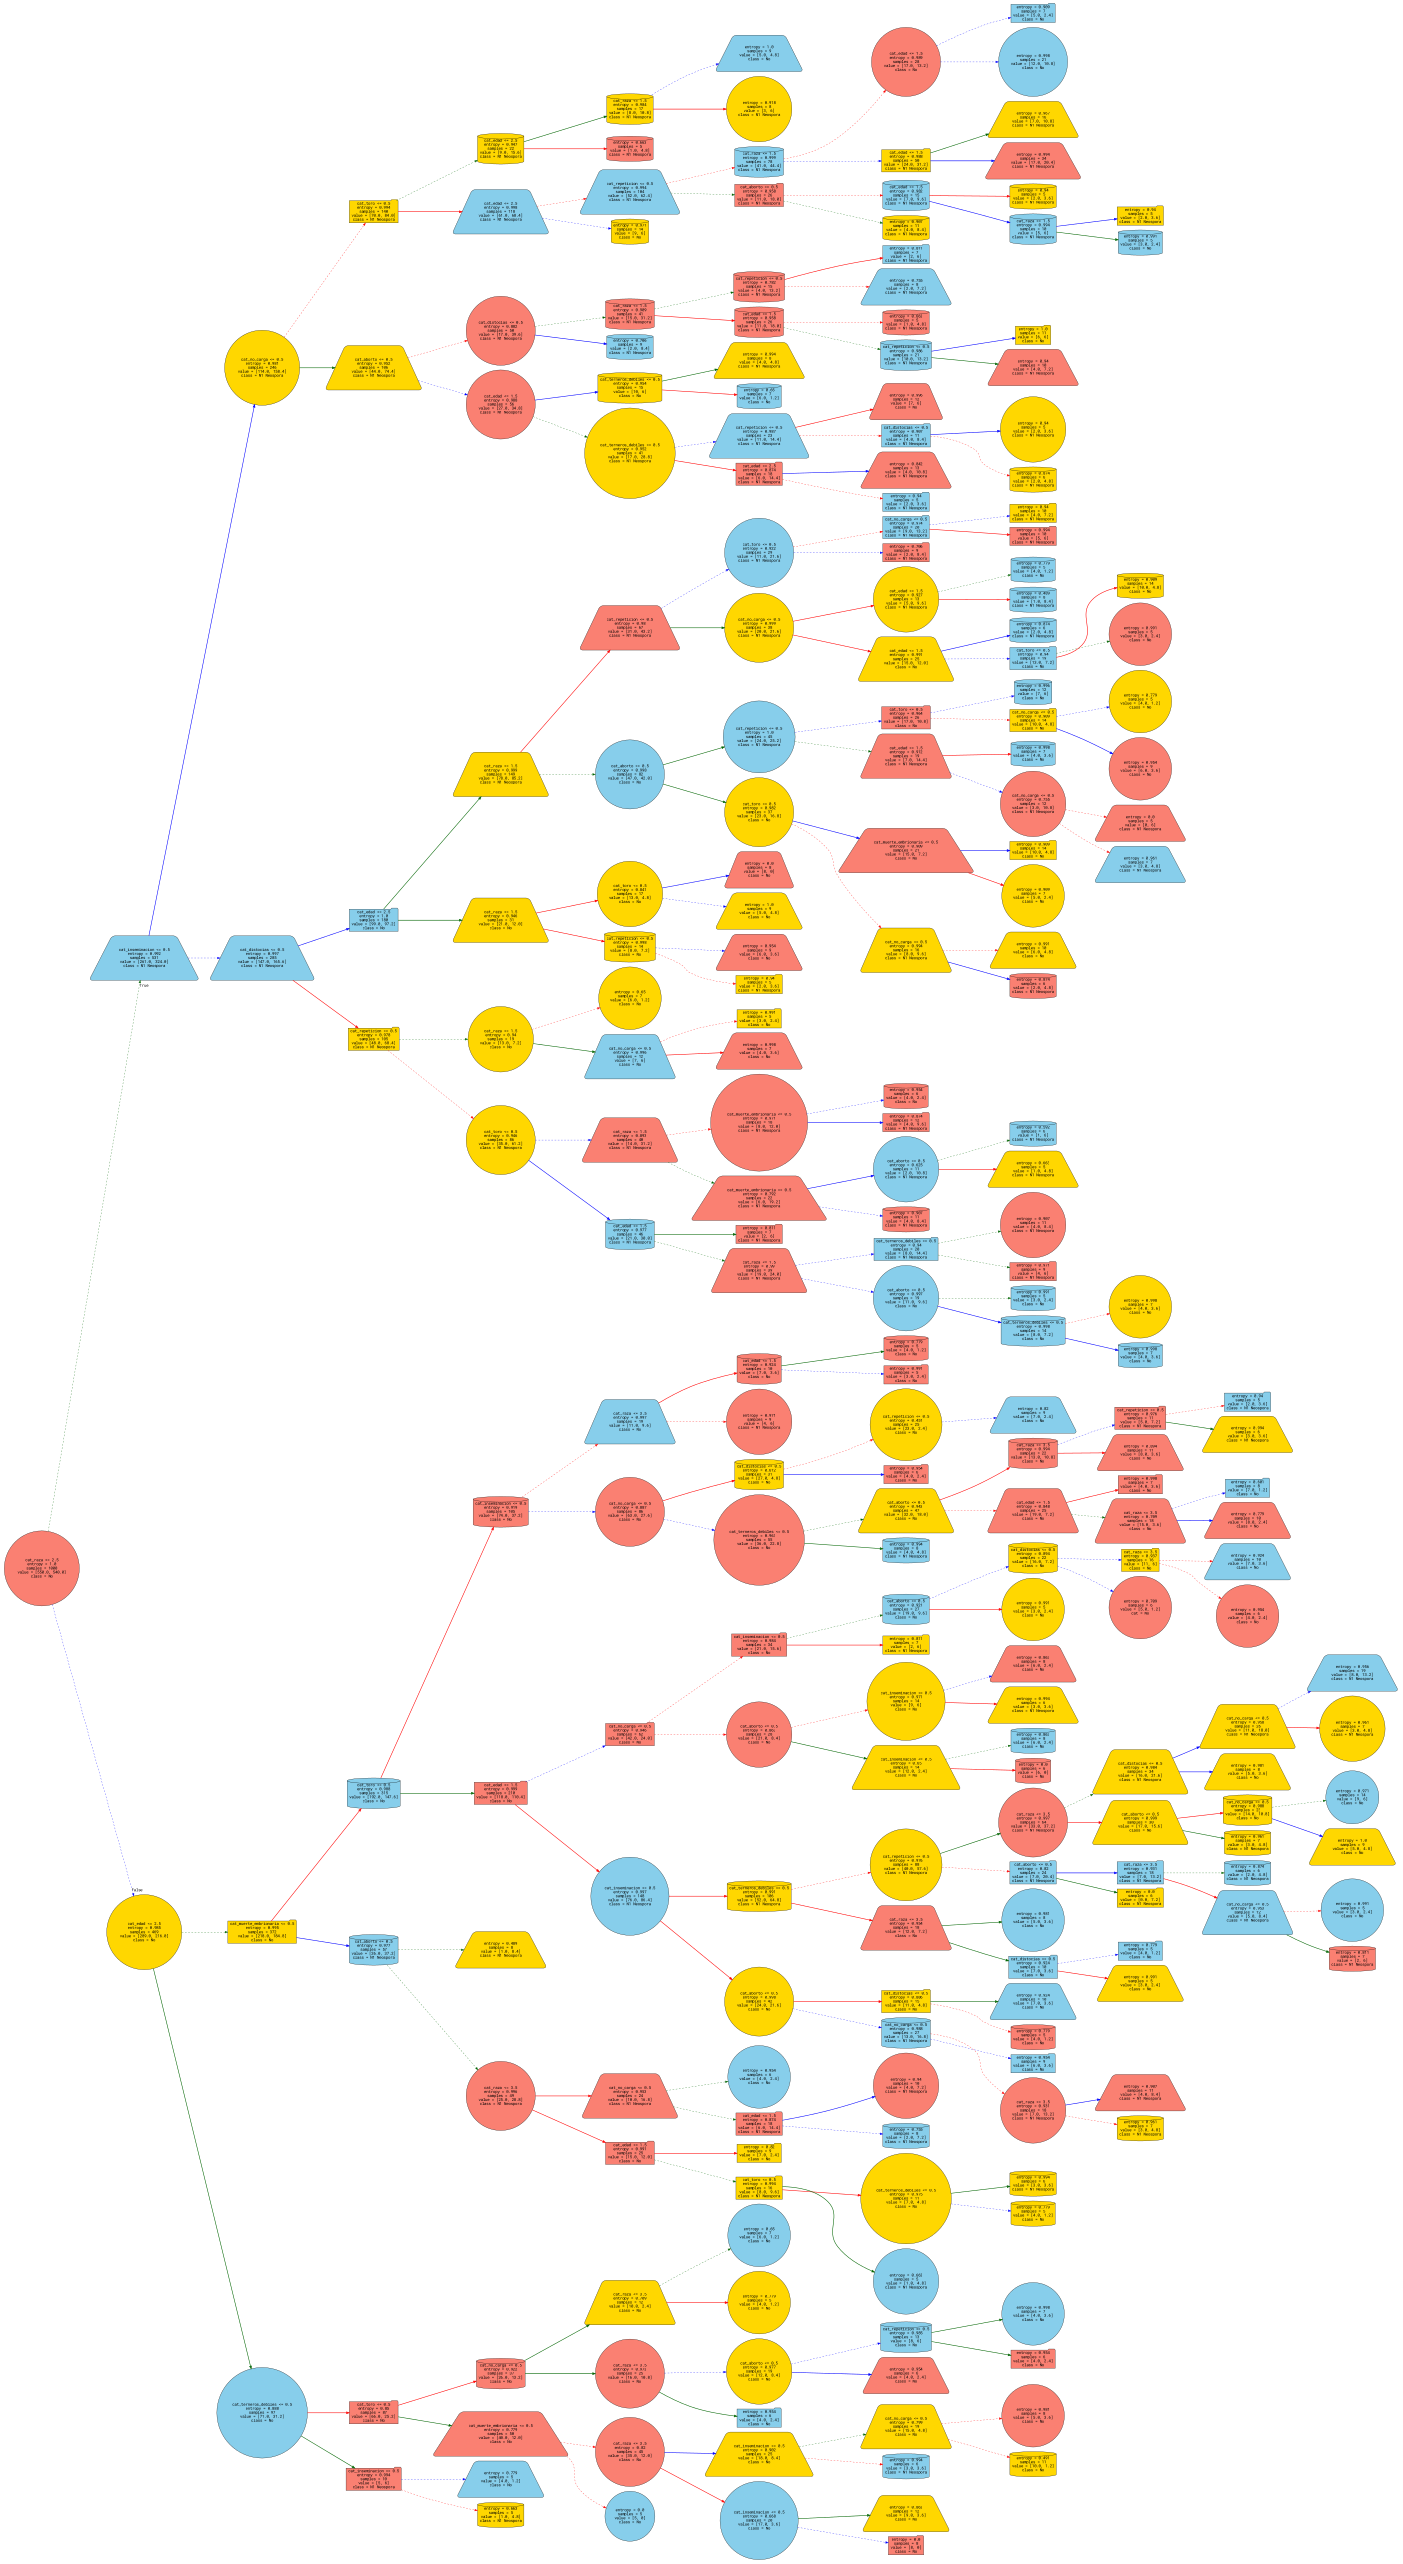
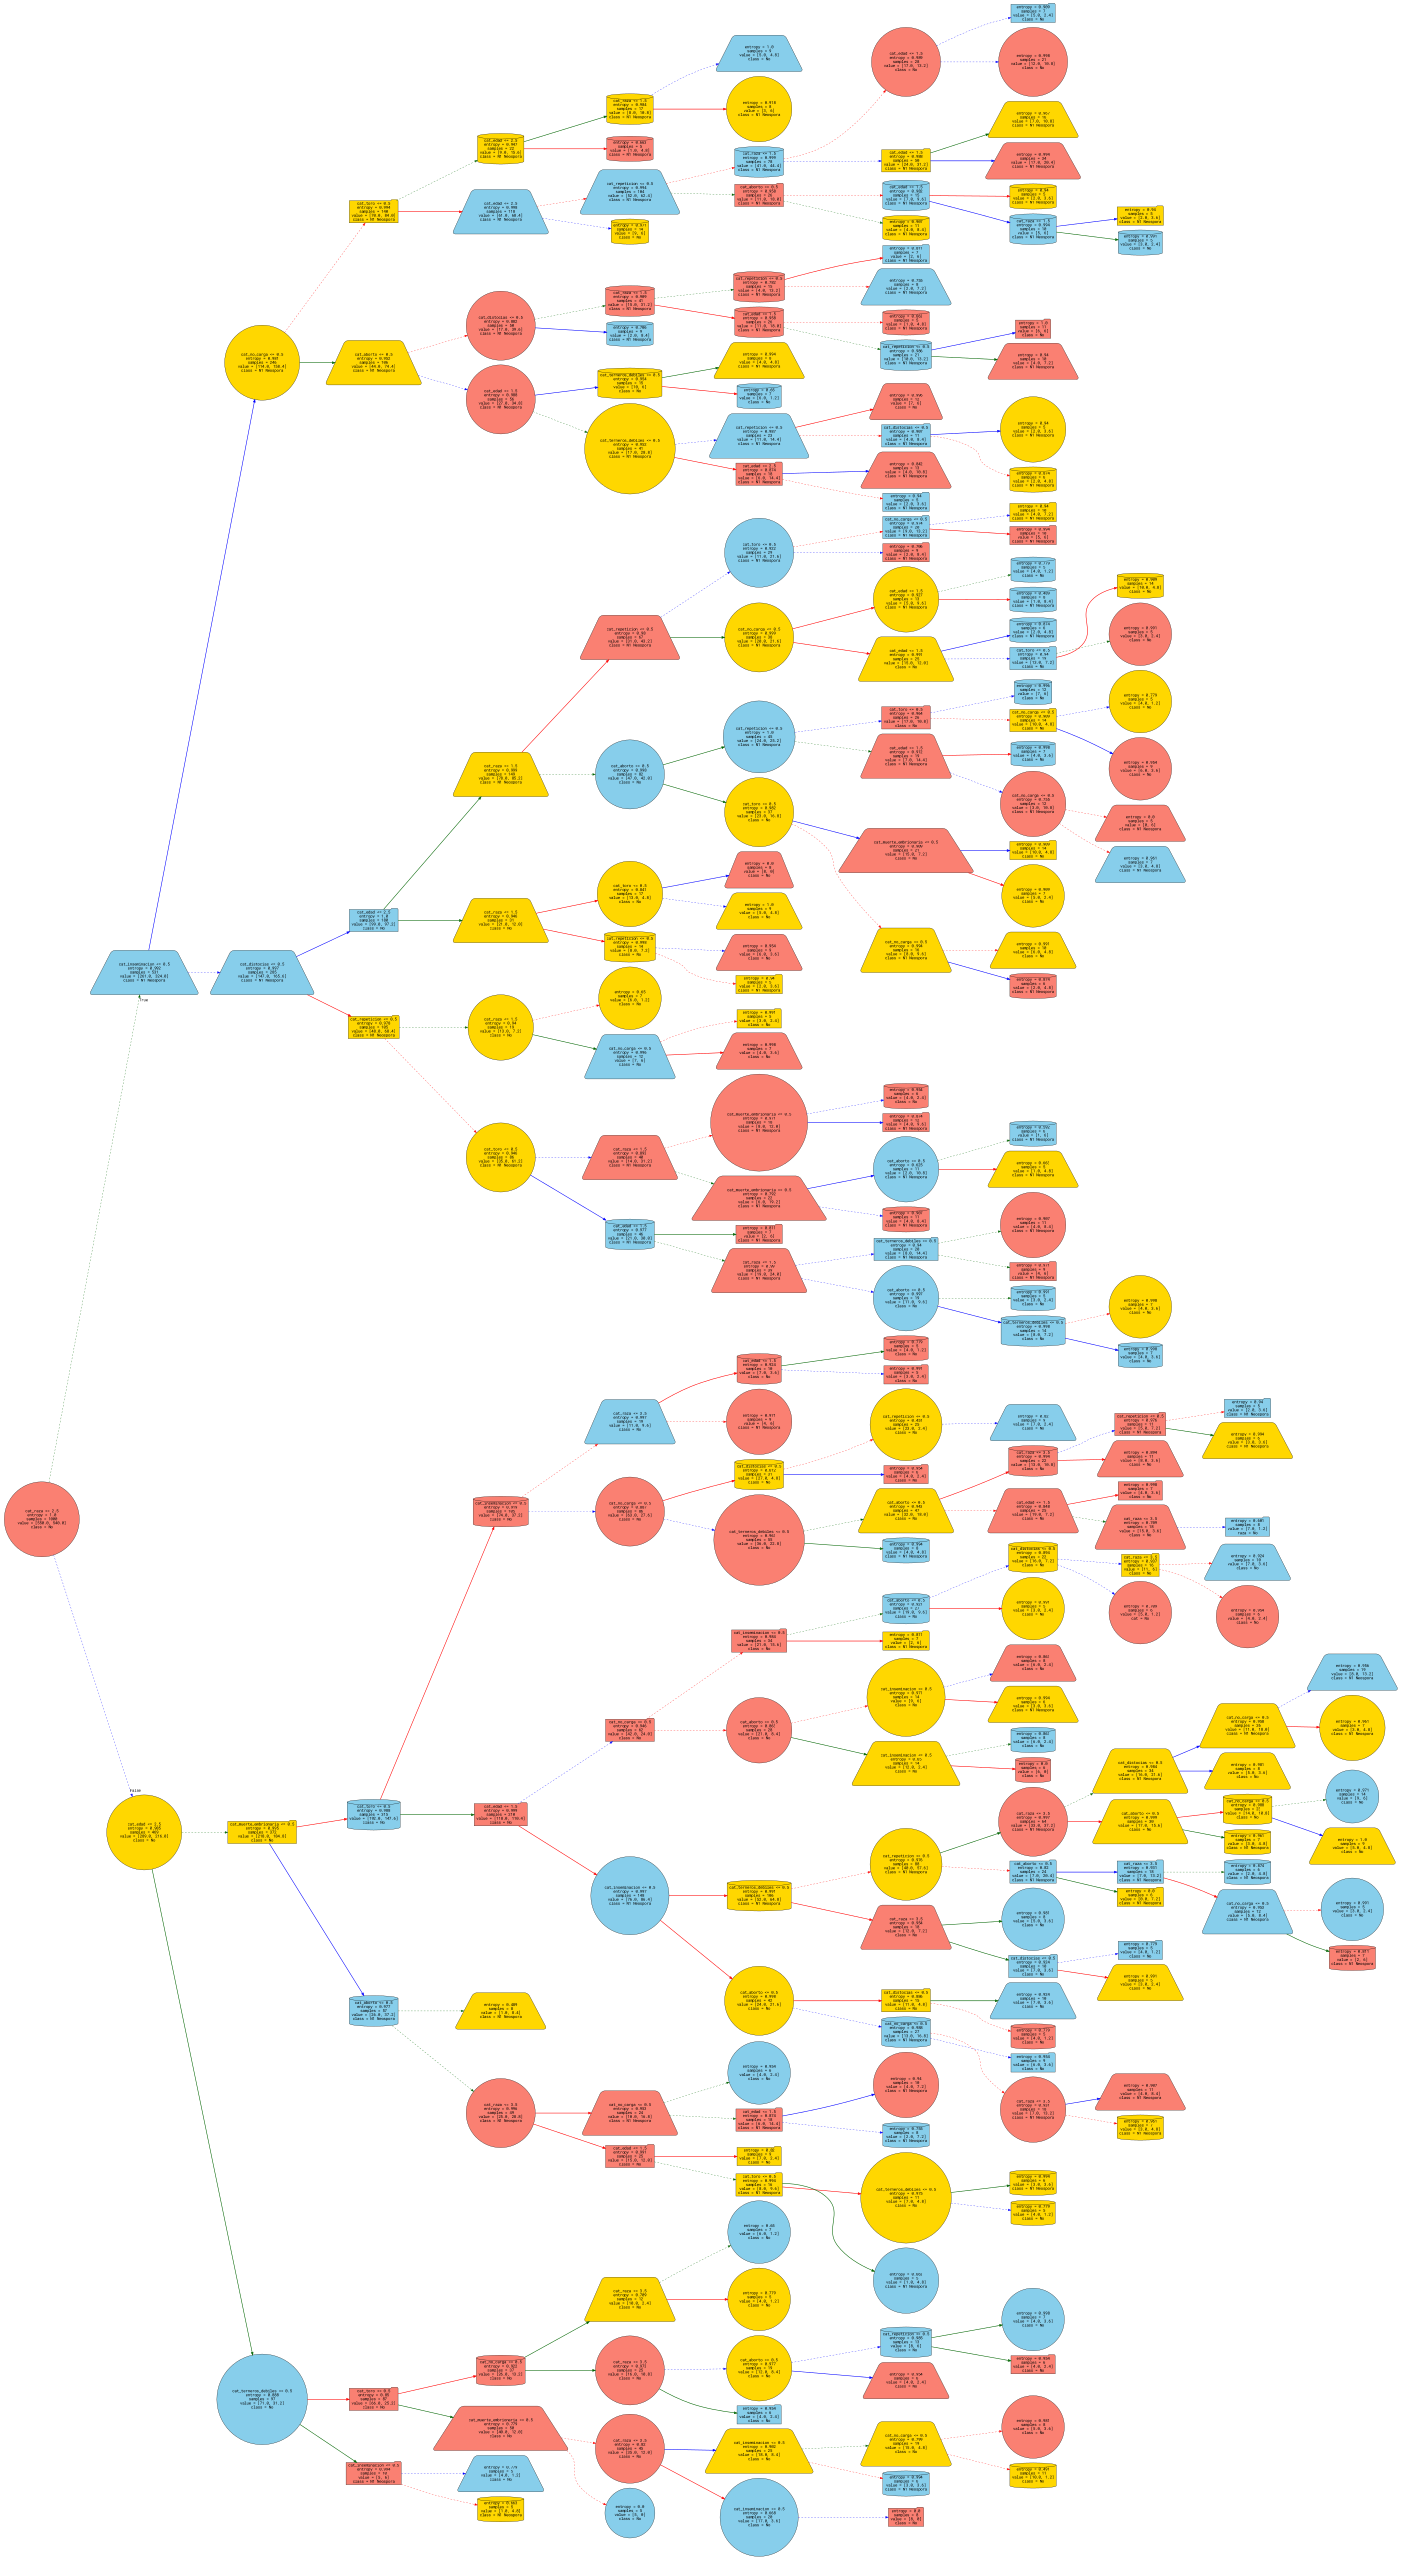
(1033, 62) -> (1033, 62)
(1033, 335) -> (1033, 329)
(1248, 1488) -> (1248, 1527)
(1248, 1520) -> none
(906, 2514) -> none
